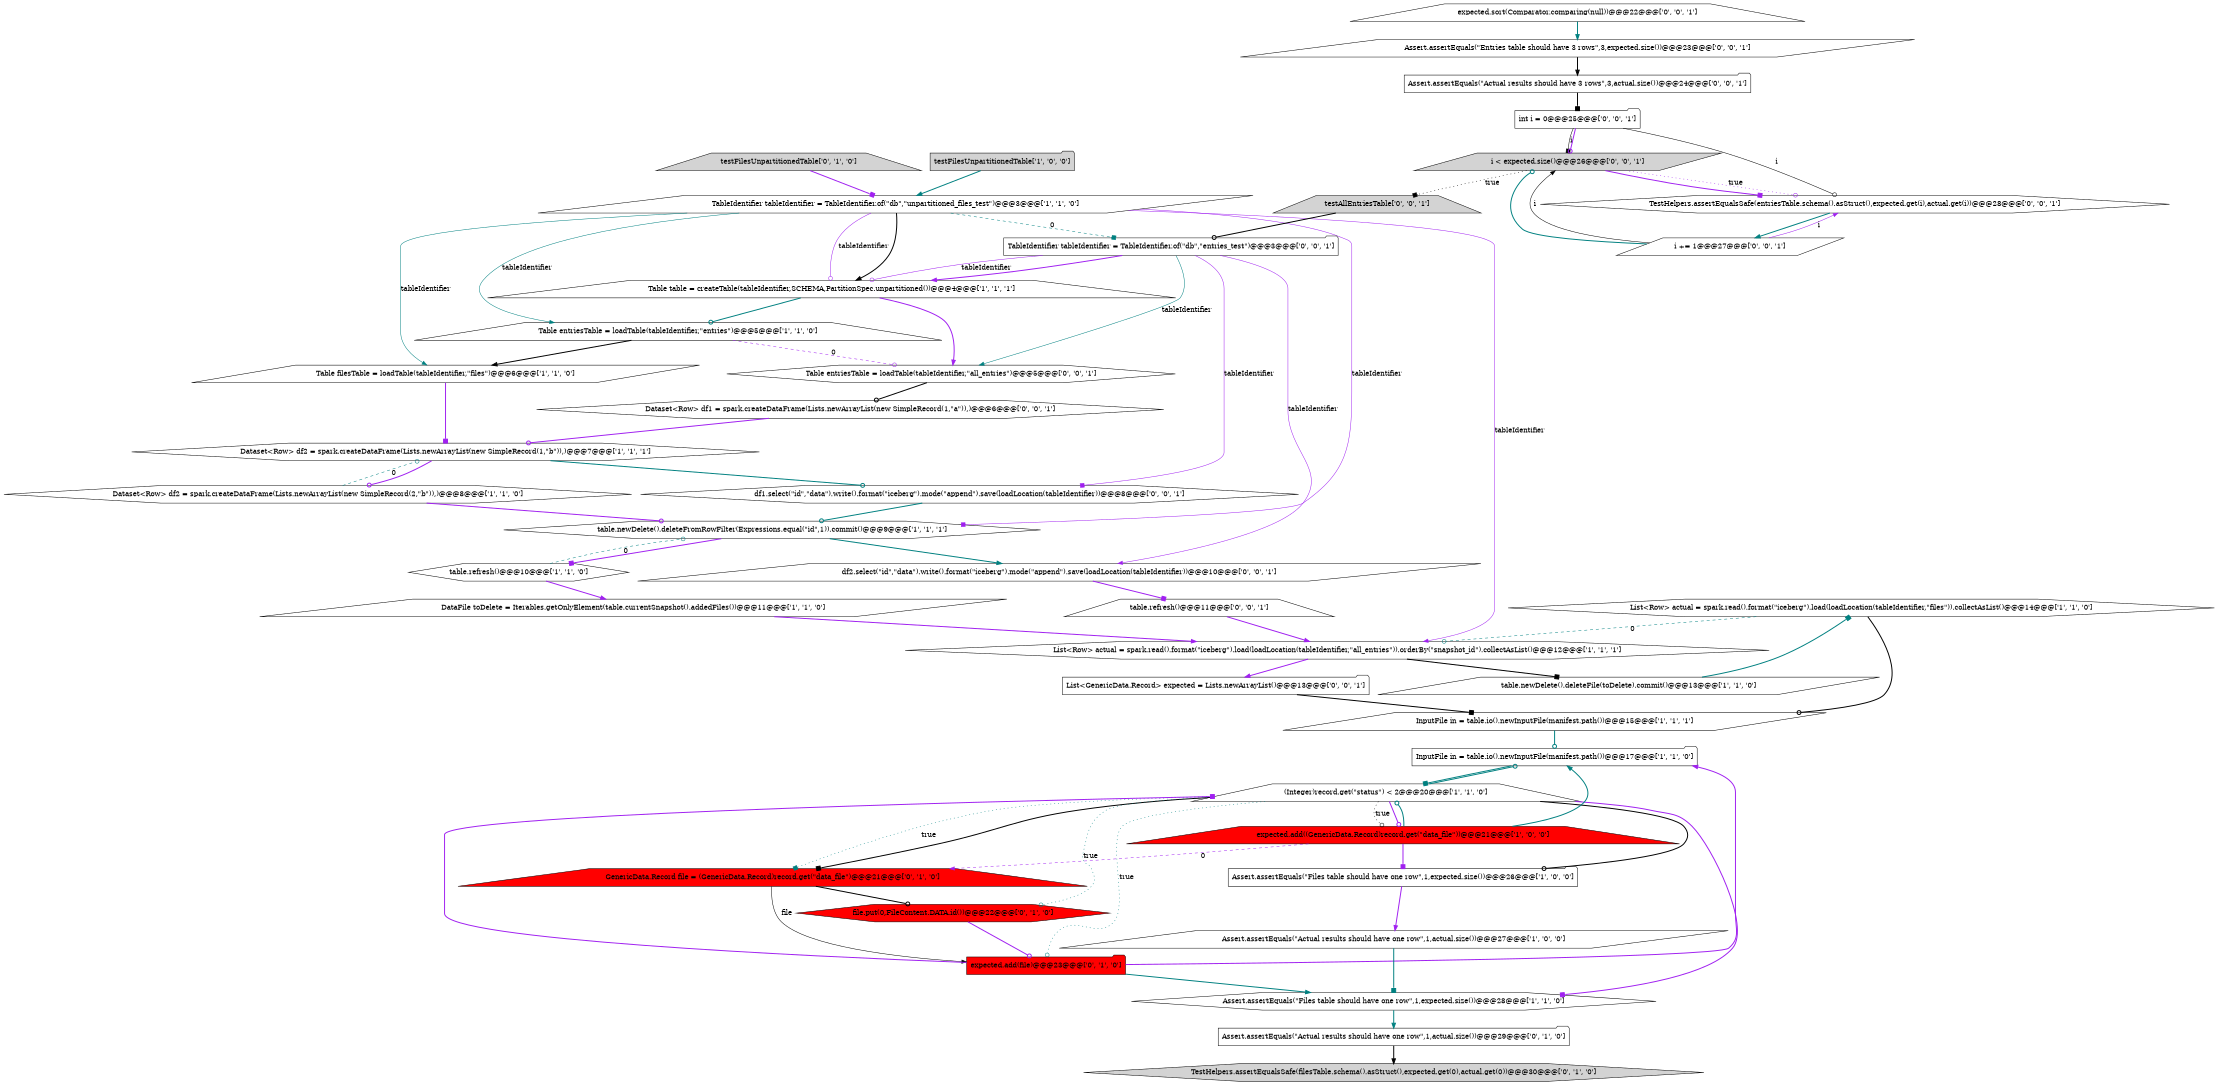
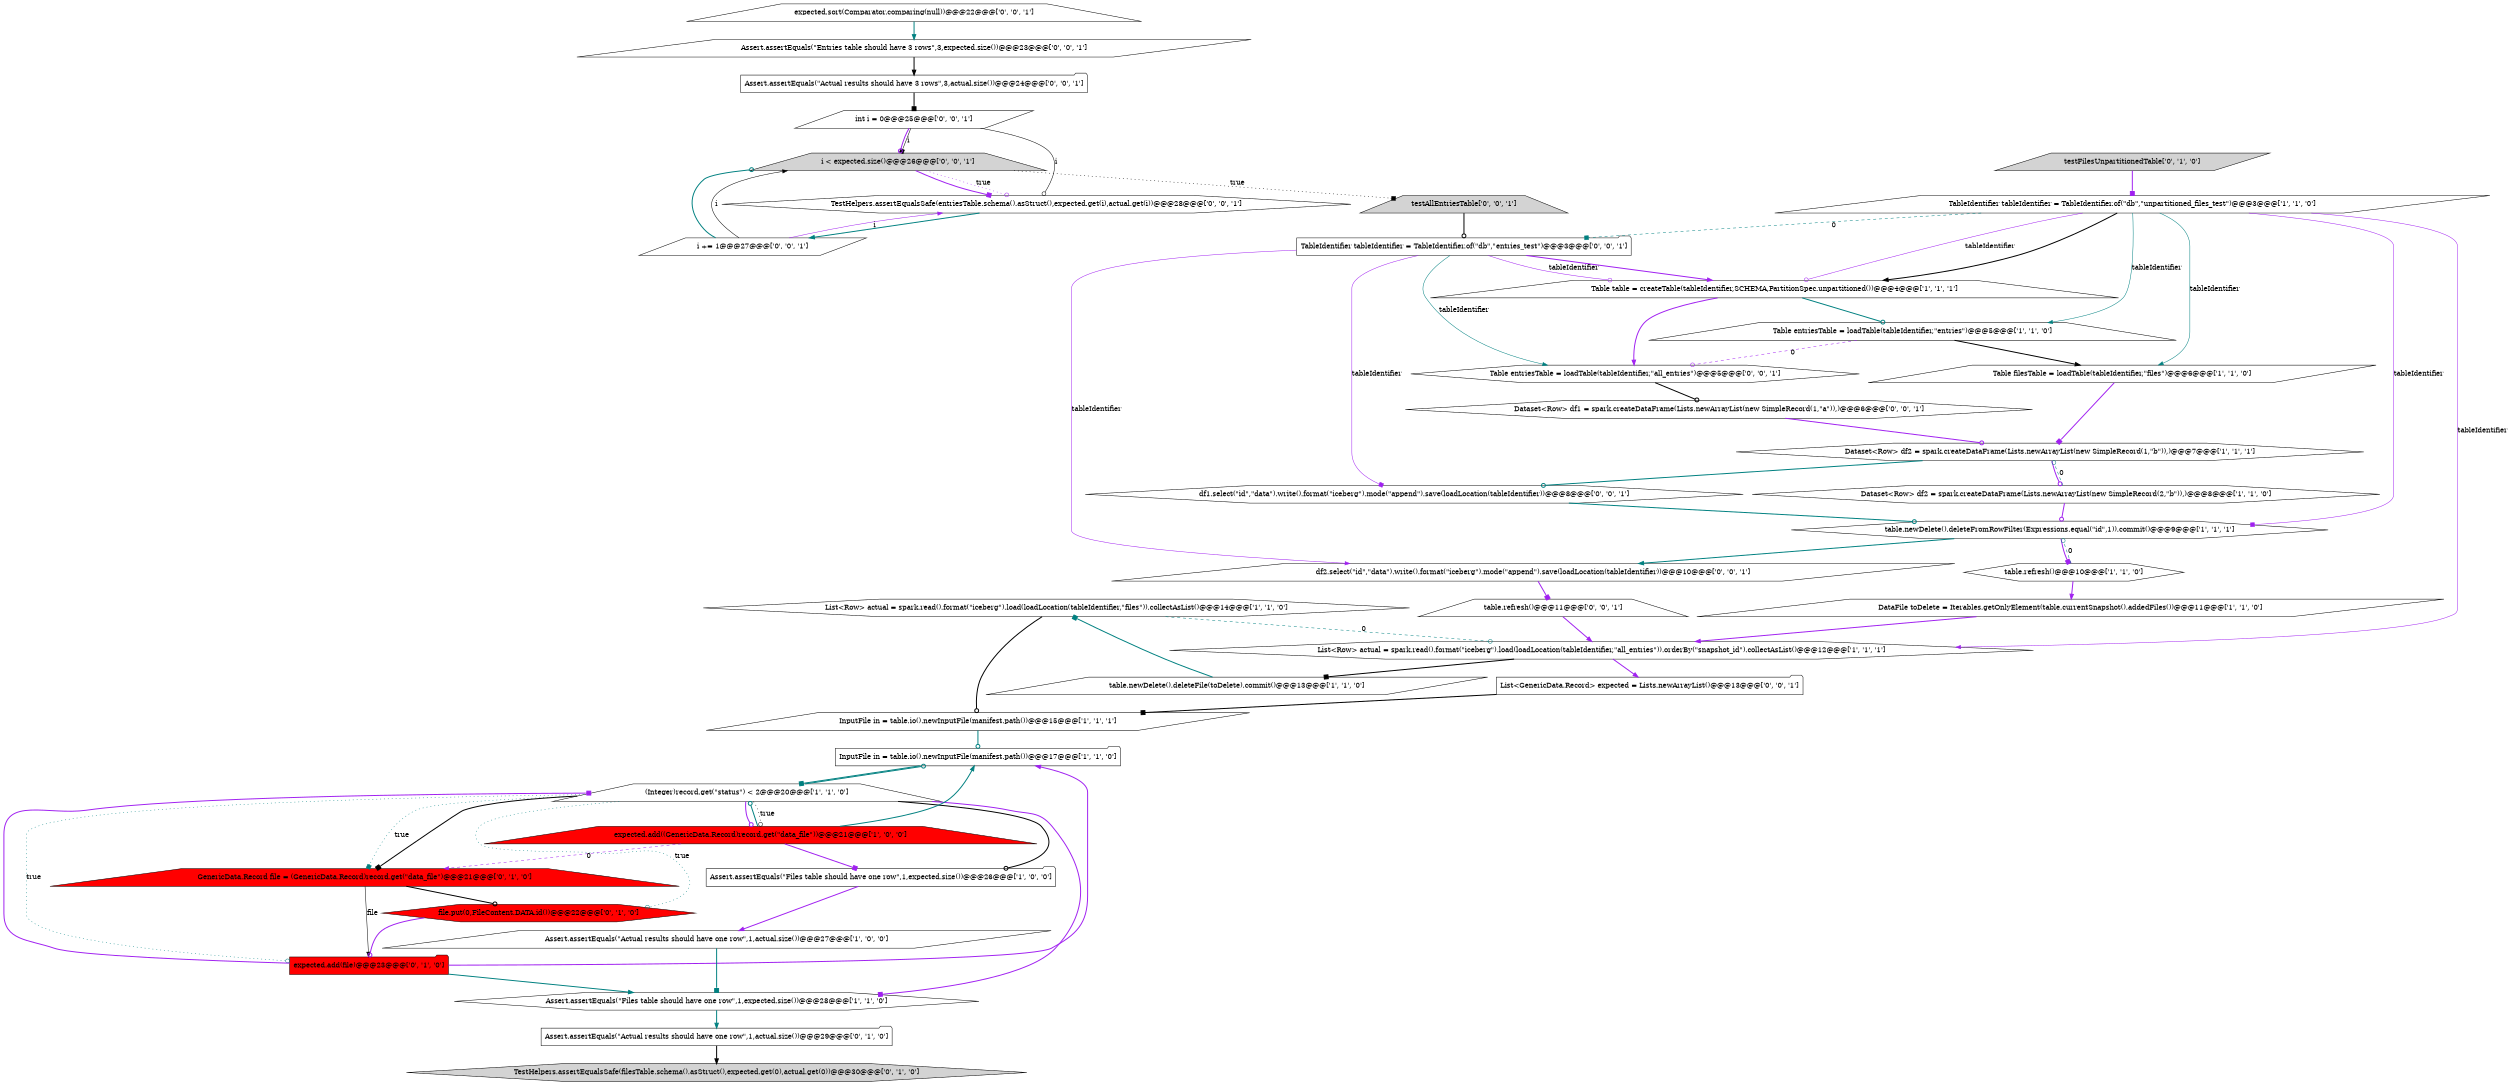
(1578, 119) -> (914, 119)
(789, 162) -> (2132, 162)
(1002, 162) -> none
(1568, 162) -> (898, 162)
